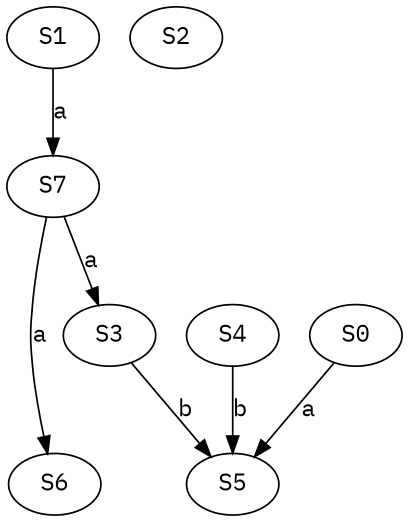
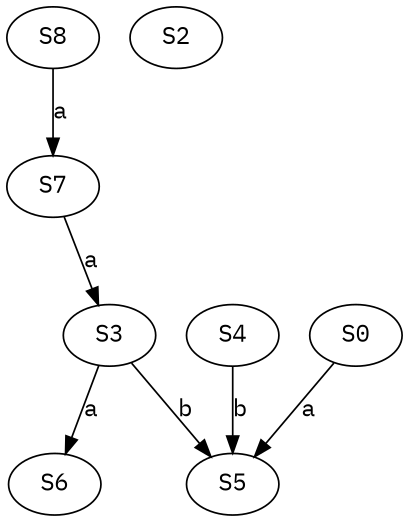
(53, 38) -> (53, 38)
(31, 327) -> (85, 402)
